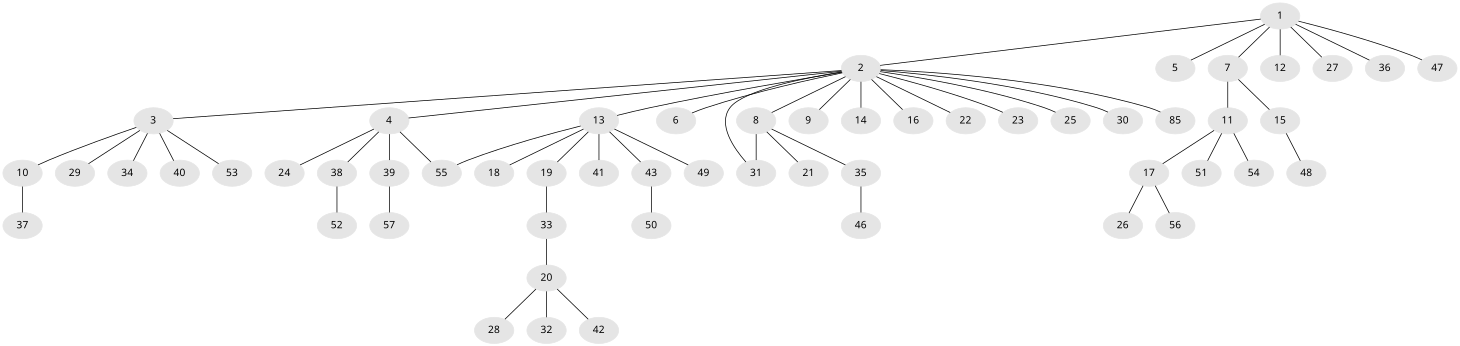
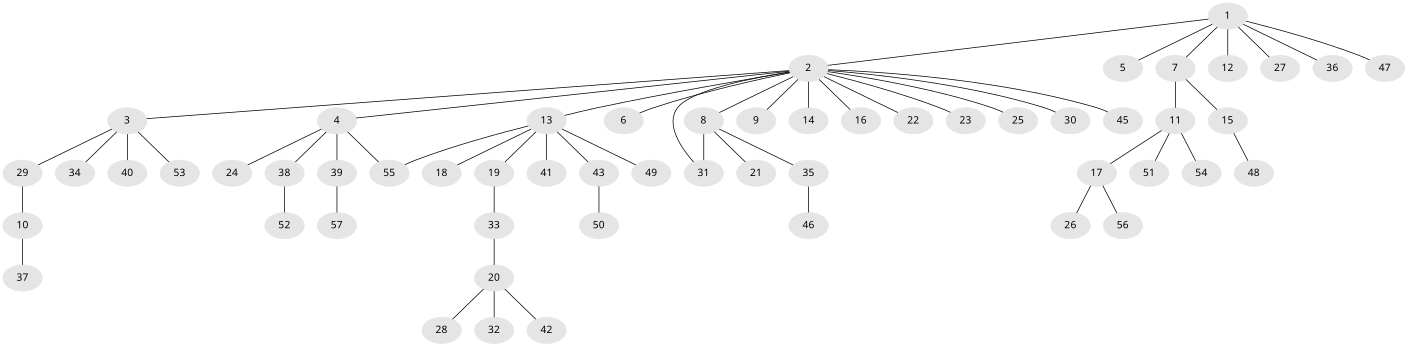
(1175, 121) -> (1123, 121)
(87, 145) -> (23, 199)
